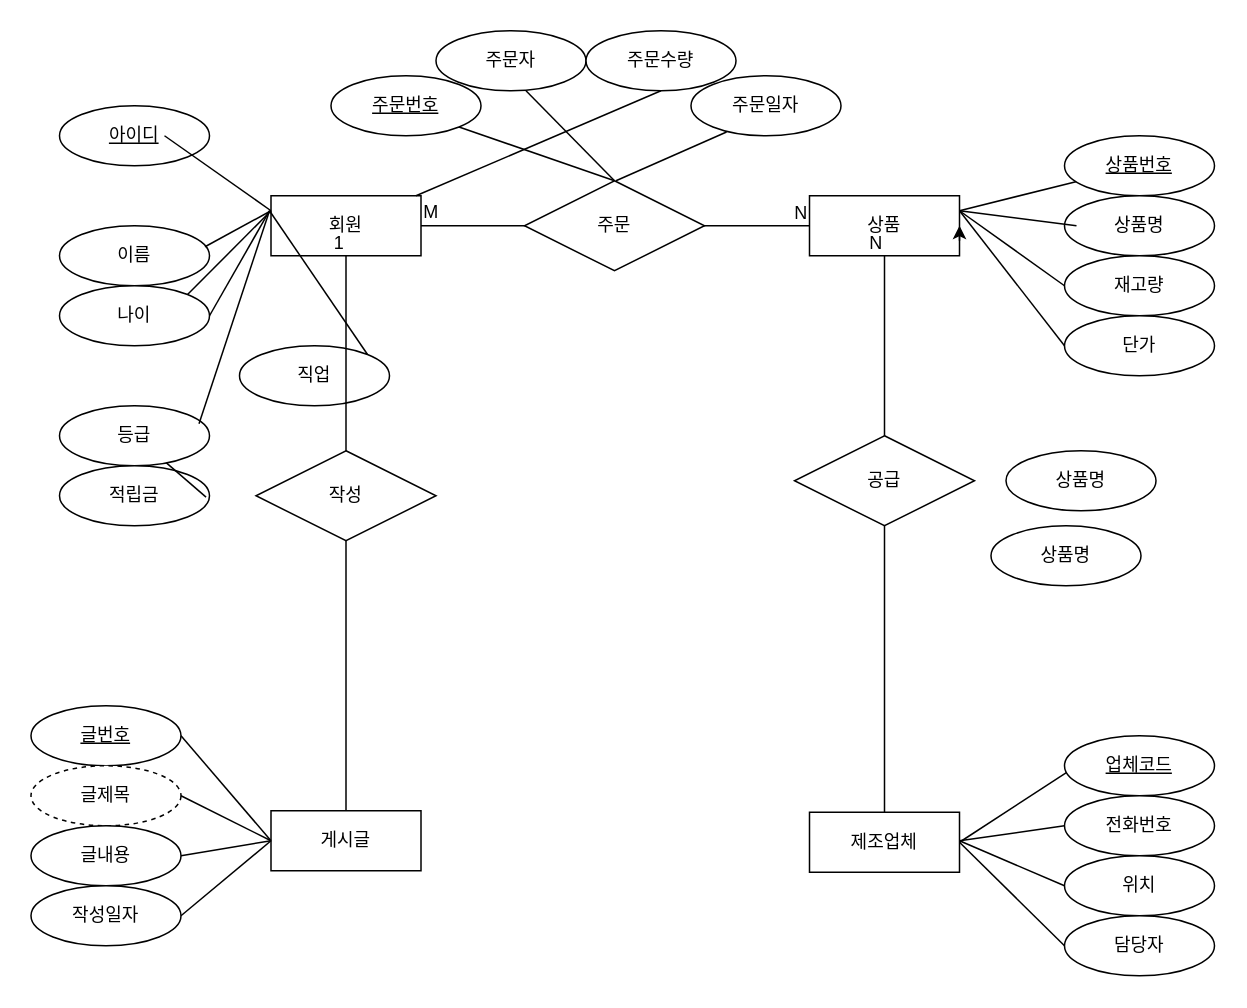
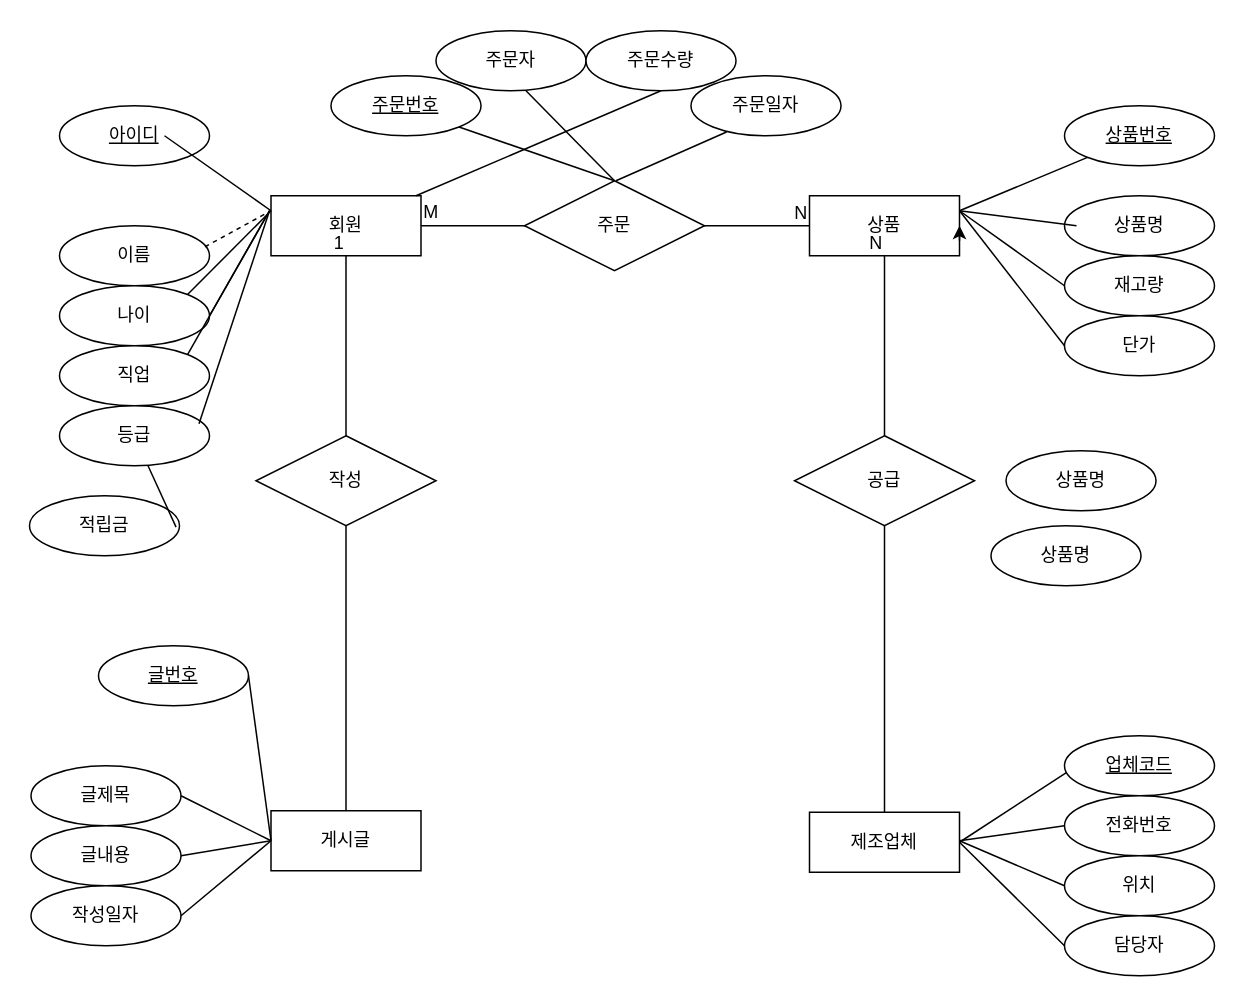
(1139, 166) -> (1139, 136)
(234, 231) -> (234, 231)
(314, 376) -> (134, 376)
(134, 496) -> (104, 526)
(346, 496) -> (346, 481)
(106, 736) -> (173, 676)
(106, 796) -> (106, 796)
